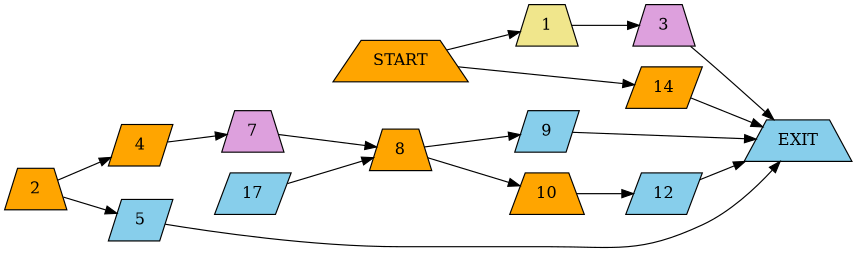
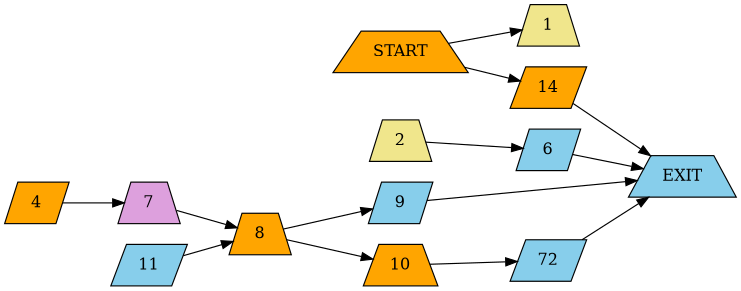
(664, 25) -> none
(79, 171) -> none
(36, 189) -> (401, 141)
(253, 194) -> (149, 265)
(664, 194) -> (548, 261)
(141, 220) -> (548, 150)
